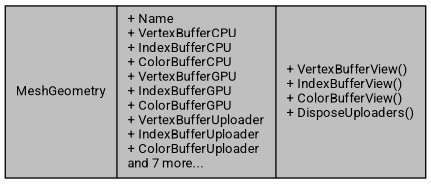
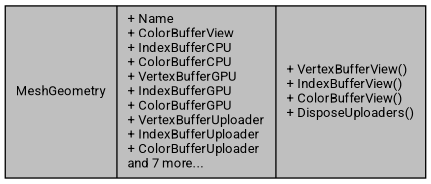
(183, 34) -> (181, 34)
